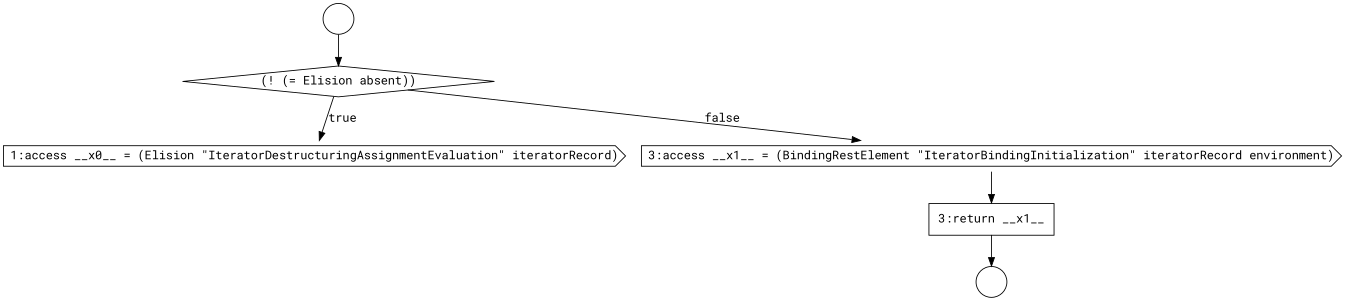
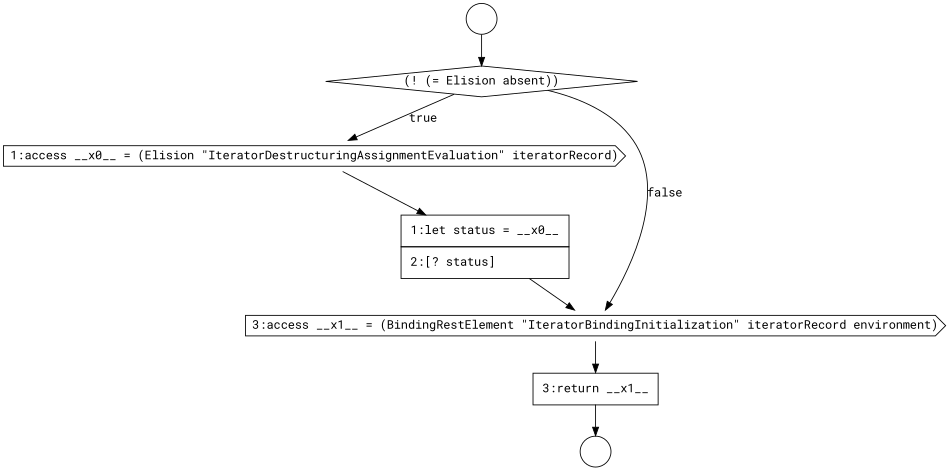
none -> (485, 247)
